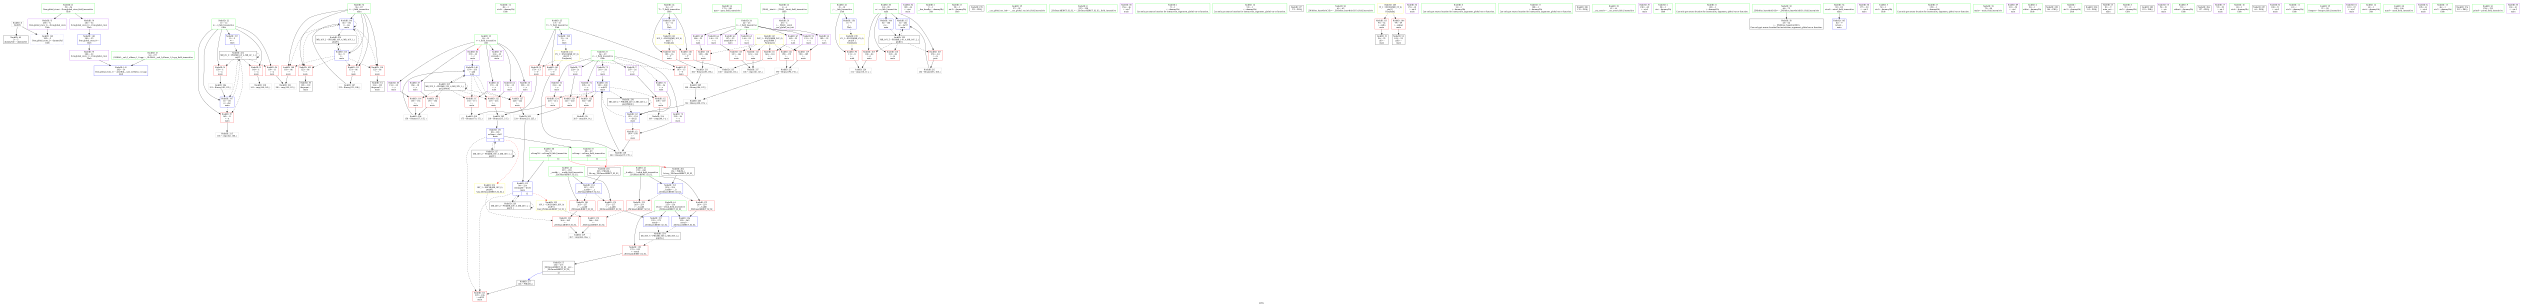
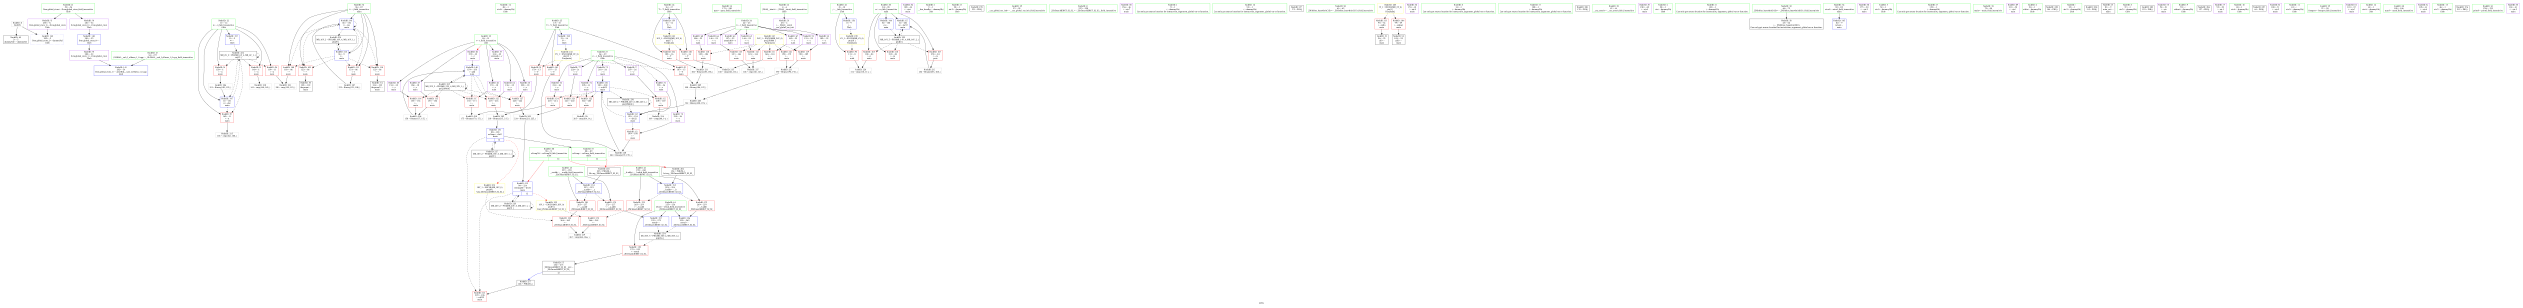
(536, 171) -> (536, 171)
